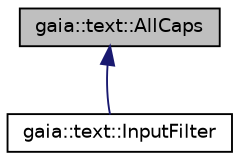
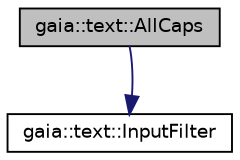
(107, 90) -> (132, 71)
